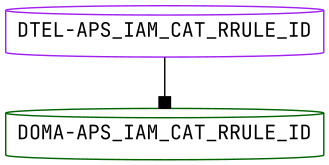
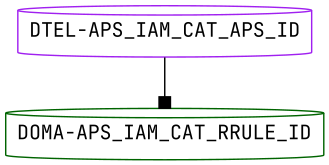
(165, 31) -> (165, 31)
